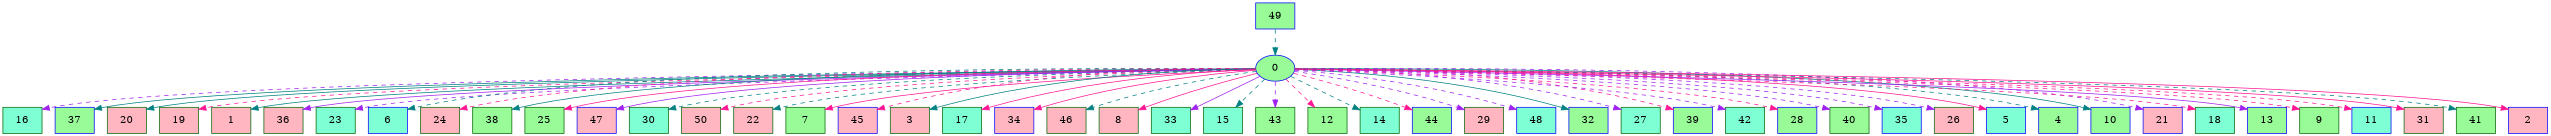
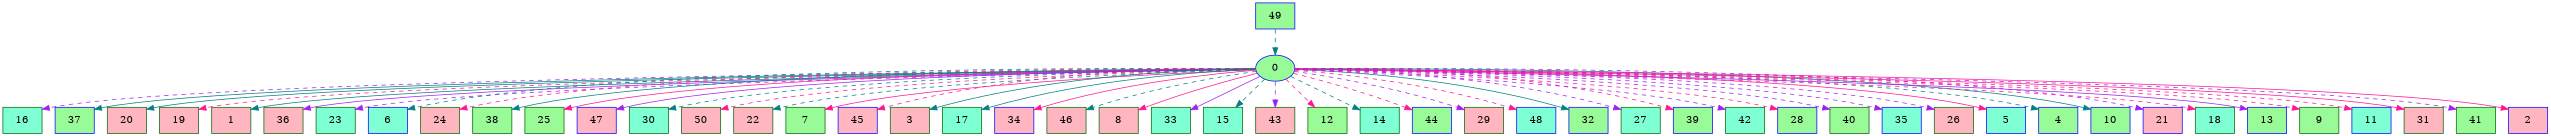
(1872, 78) -> (1872, 78)
(1121, 81) -> (1121, 81)
(1403, 83) -> (1403, 83)
(1275, 120) -> (1275, 120)
